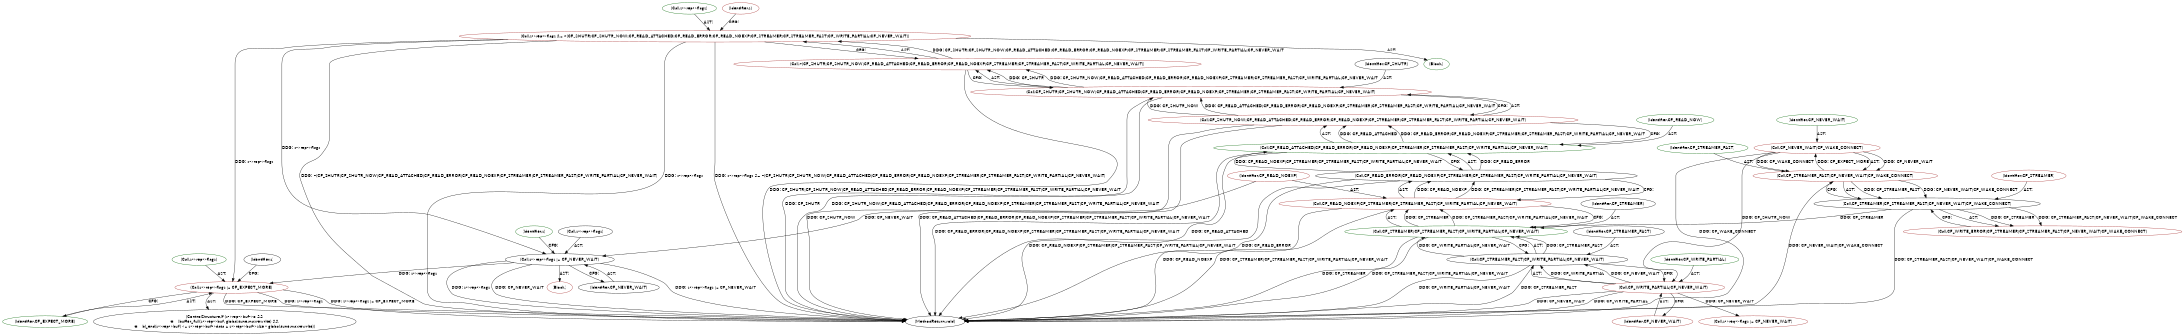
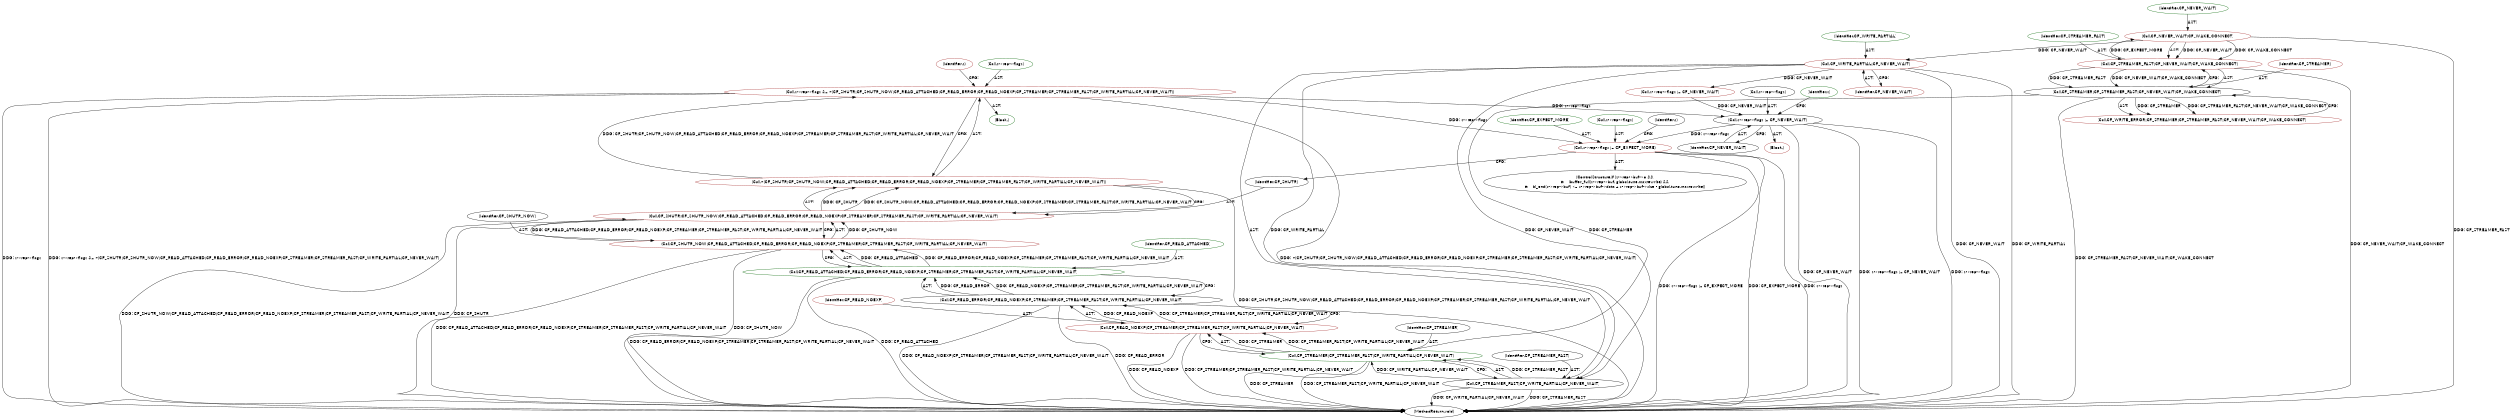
(1675, 120) -> (1178, 244)
(881, 213) -> (1715, 107)
none -> (508, 216)
(1766, 218) -> (2063, 50)
(1728, 232) -> (2482, 230)
(1634, 267) -> none
(131, 302) -> (1442, 165)
